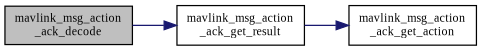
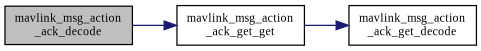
(241, 25) -> (241, 25)
(413, 25) -> (413, 25)
